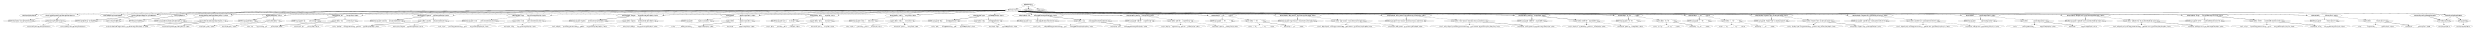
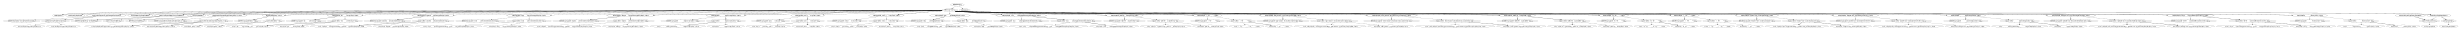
(1028, 7) -> (415, 11)
